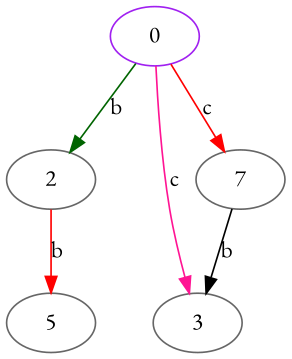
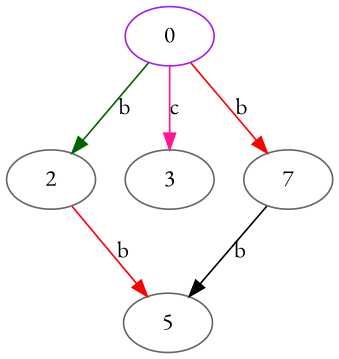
(208, 108) -> (242, 108)
(222, 243) -> (234, 245)
